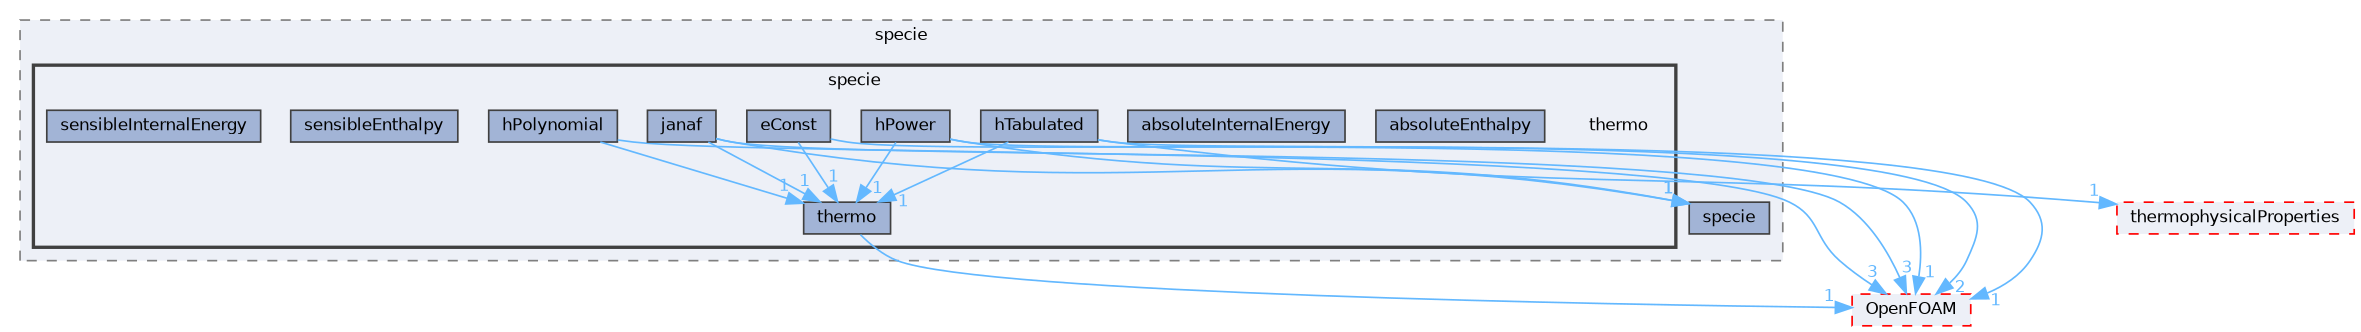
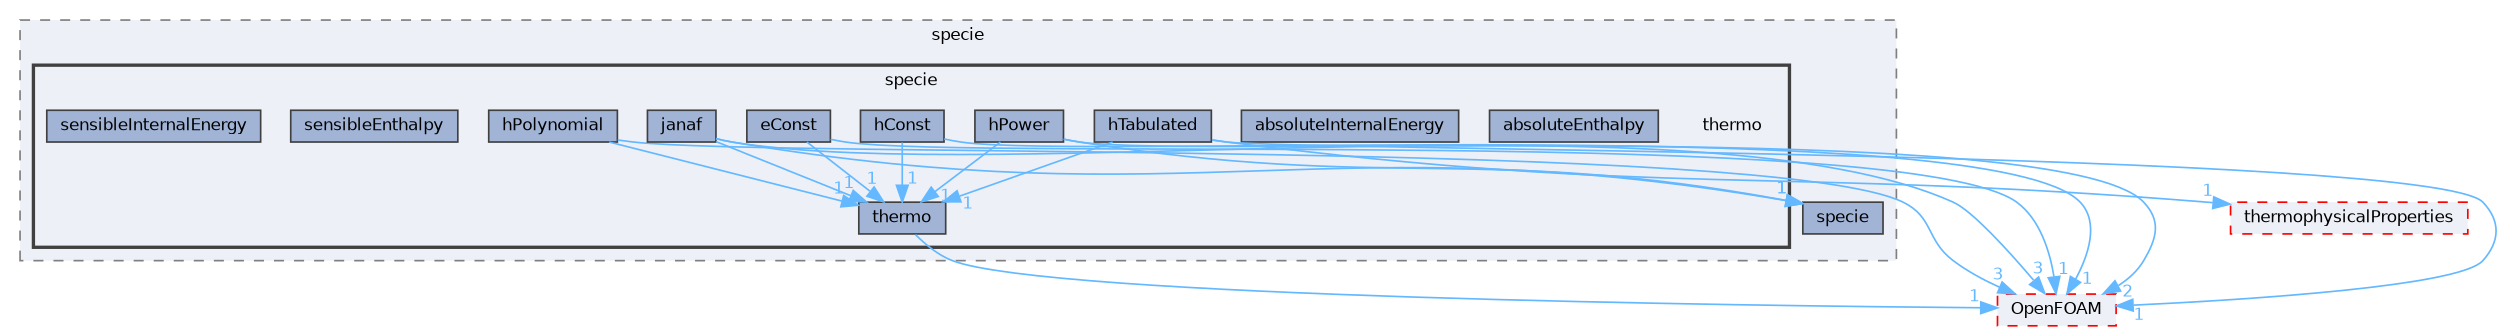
none -> (902, 126)
